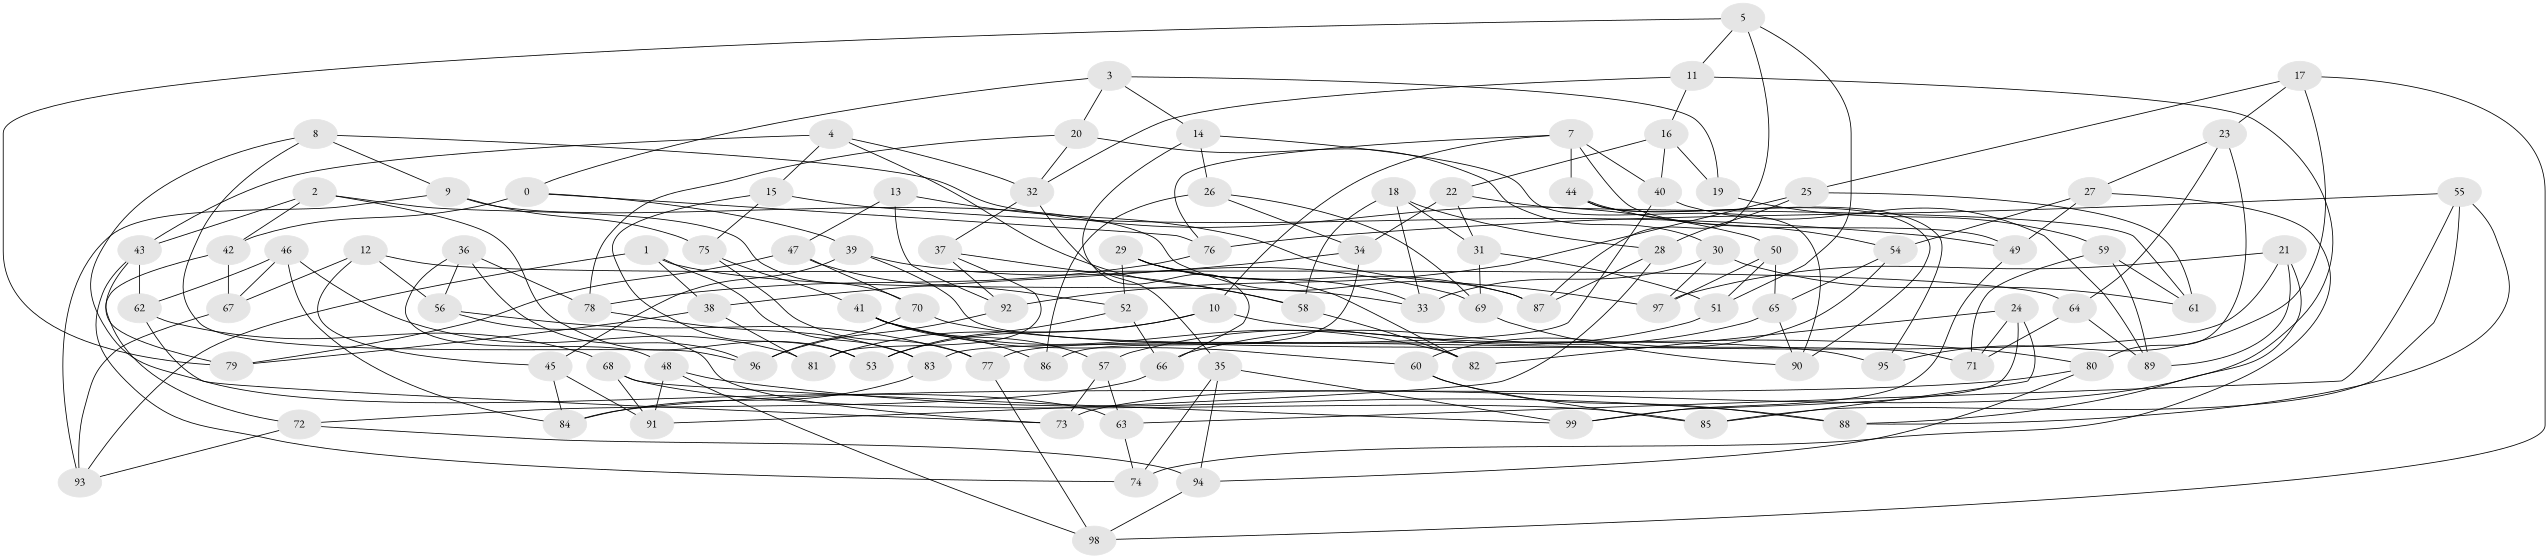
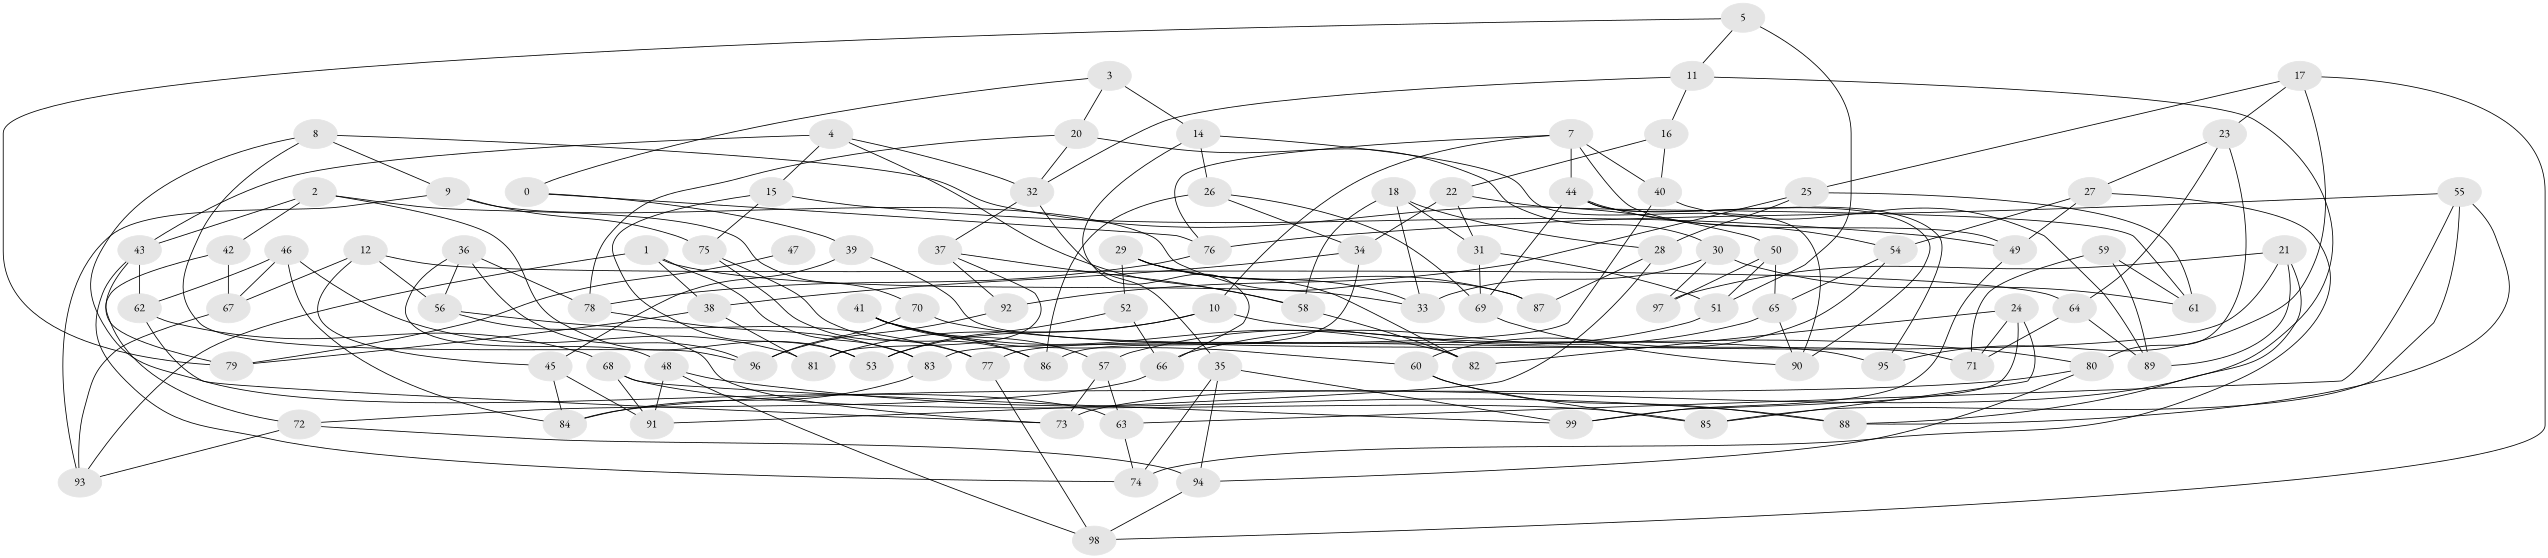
(1757, 190) -> none
(896, 192) -> none
(1718, 192) -> none
(376, 218) -> none
(1169, 271) -> (1526, 250)
(782, 279) -> (835, 325)
(855, 279) -> none
(956, 286) -> none
